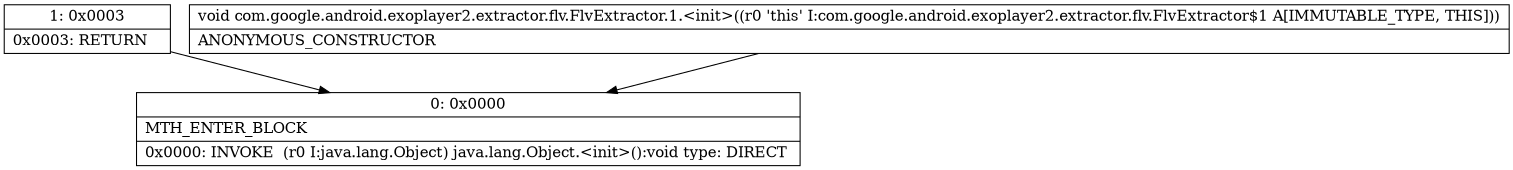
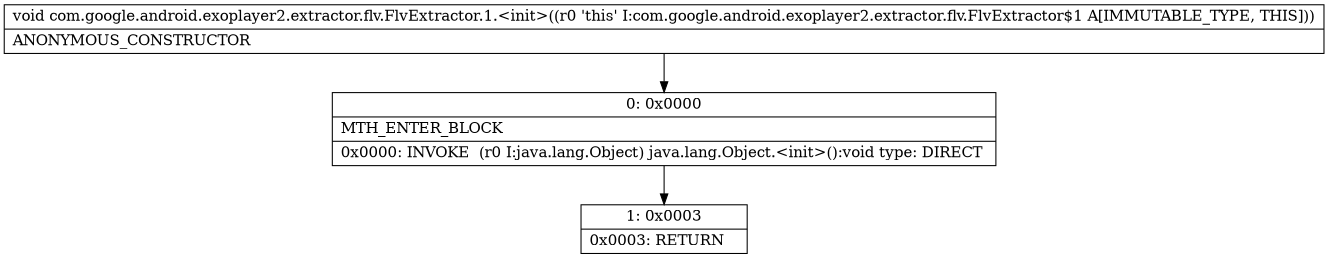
(245, 71) -> (664, 180)
